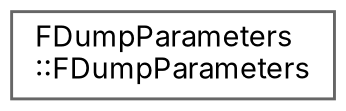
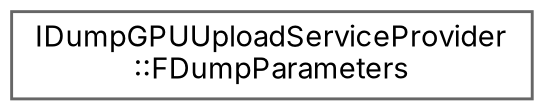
(173, 55) -> (272, 55)
